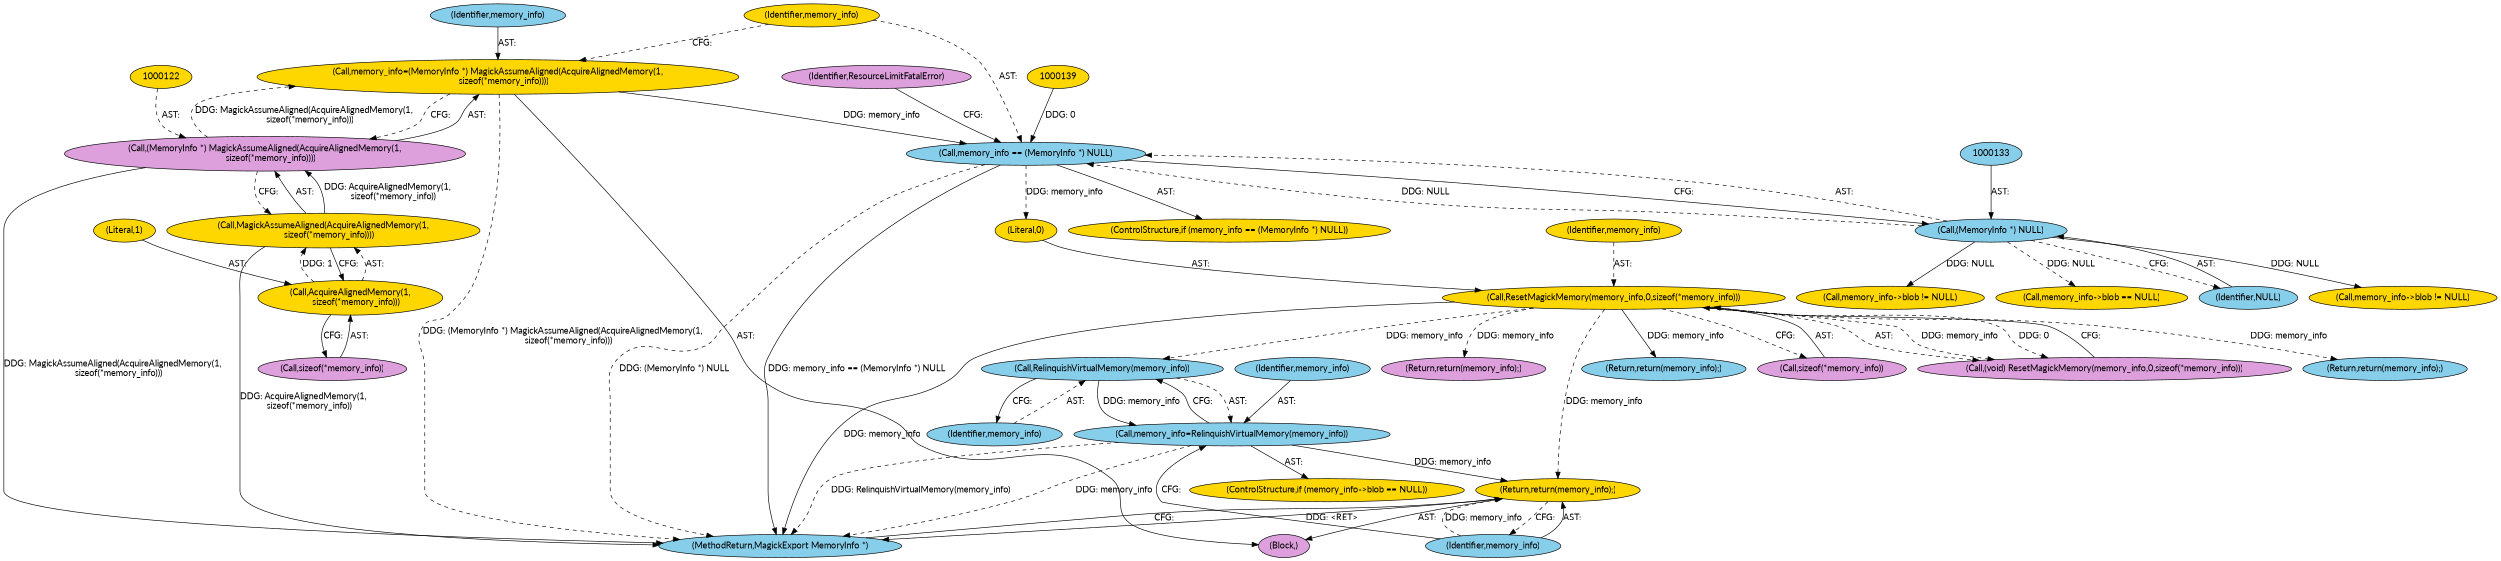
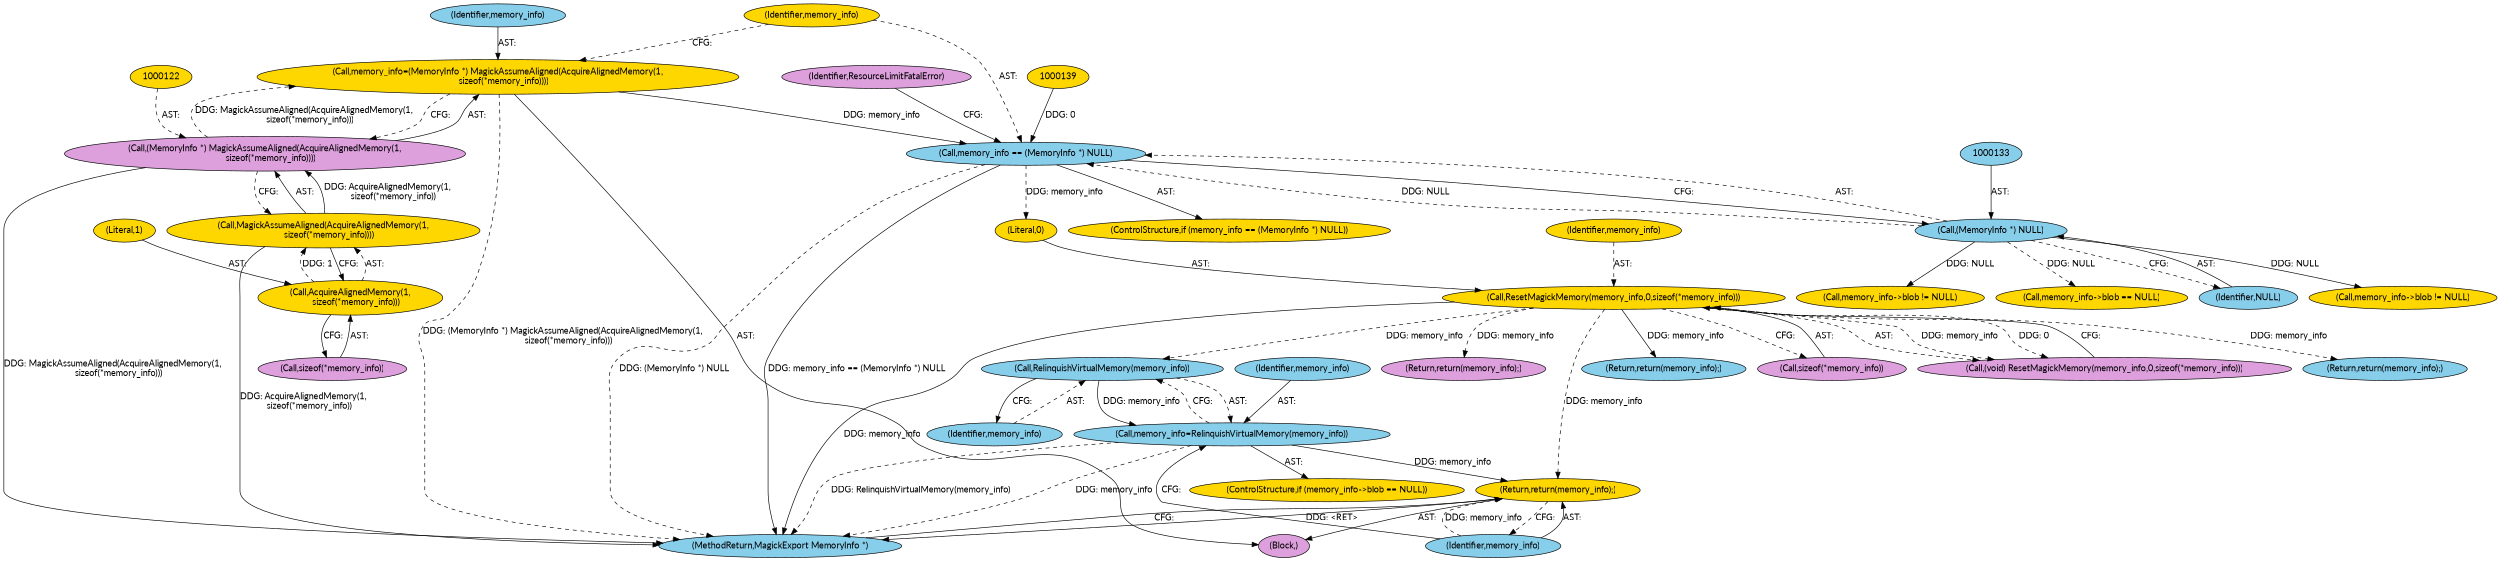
(1187, 401) -> (1187, 401)
